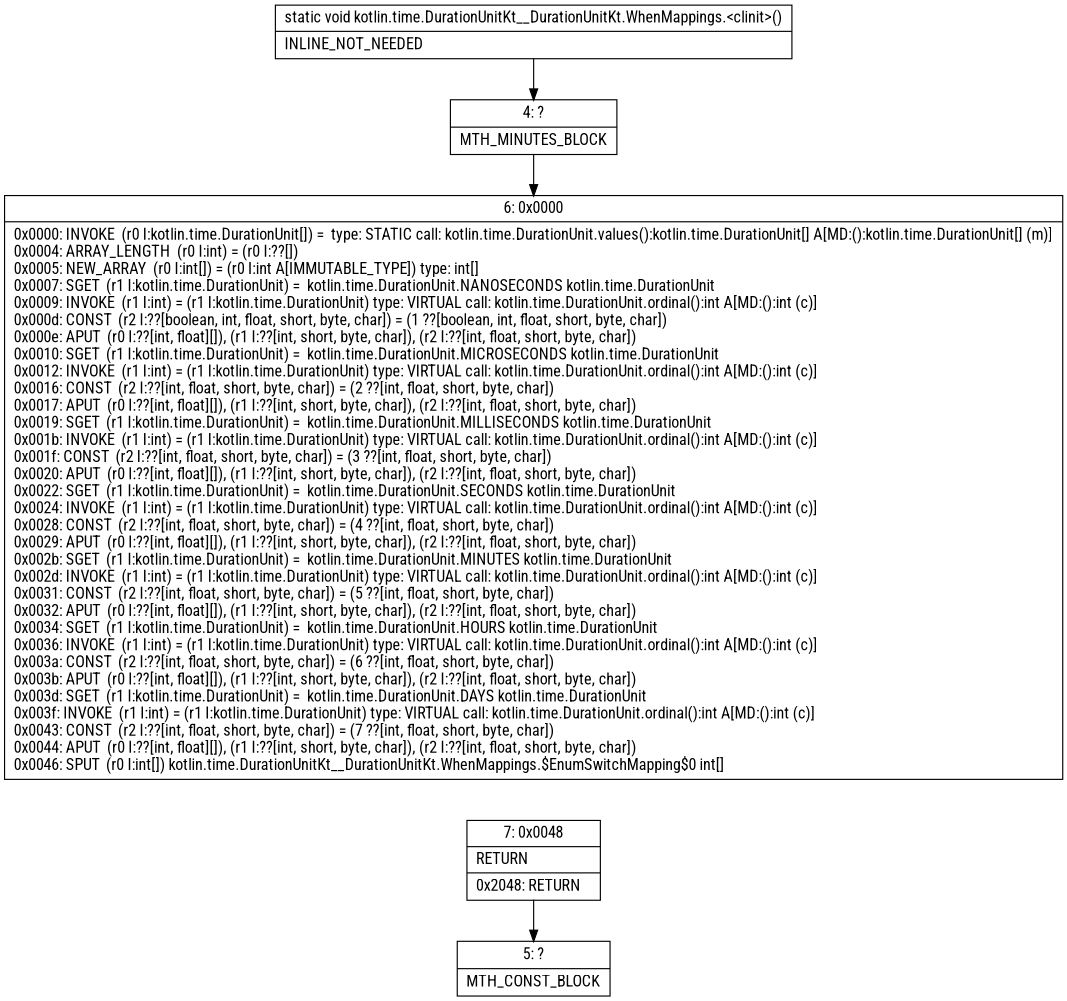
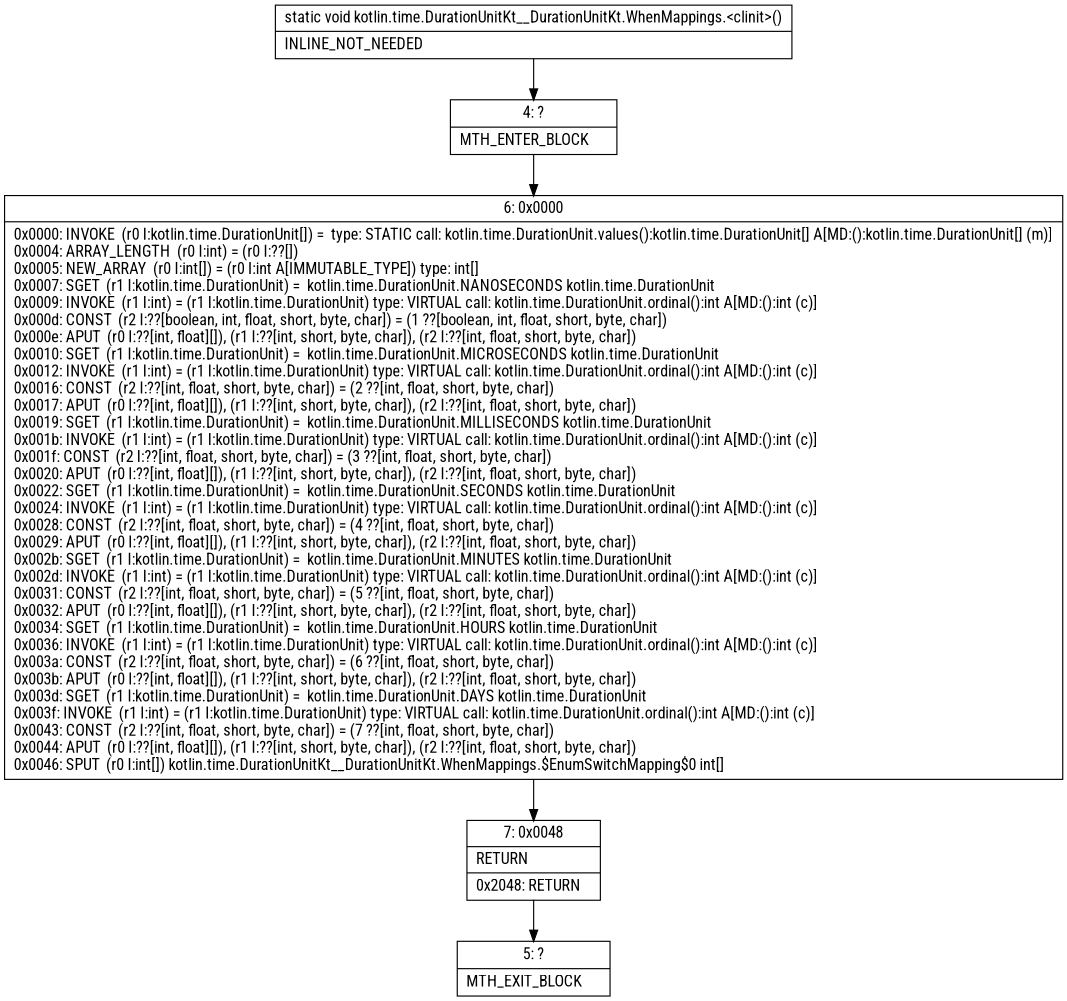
(534, 140) -> (525, 140)
none -> (534, 794)
(534, 982) -> (525, 982)
